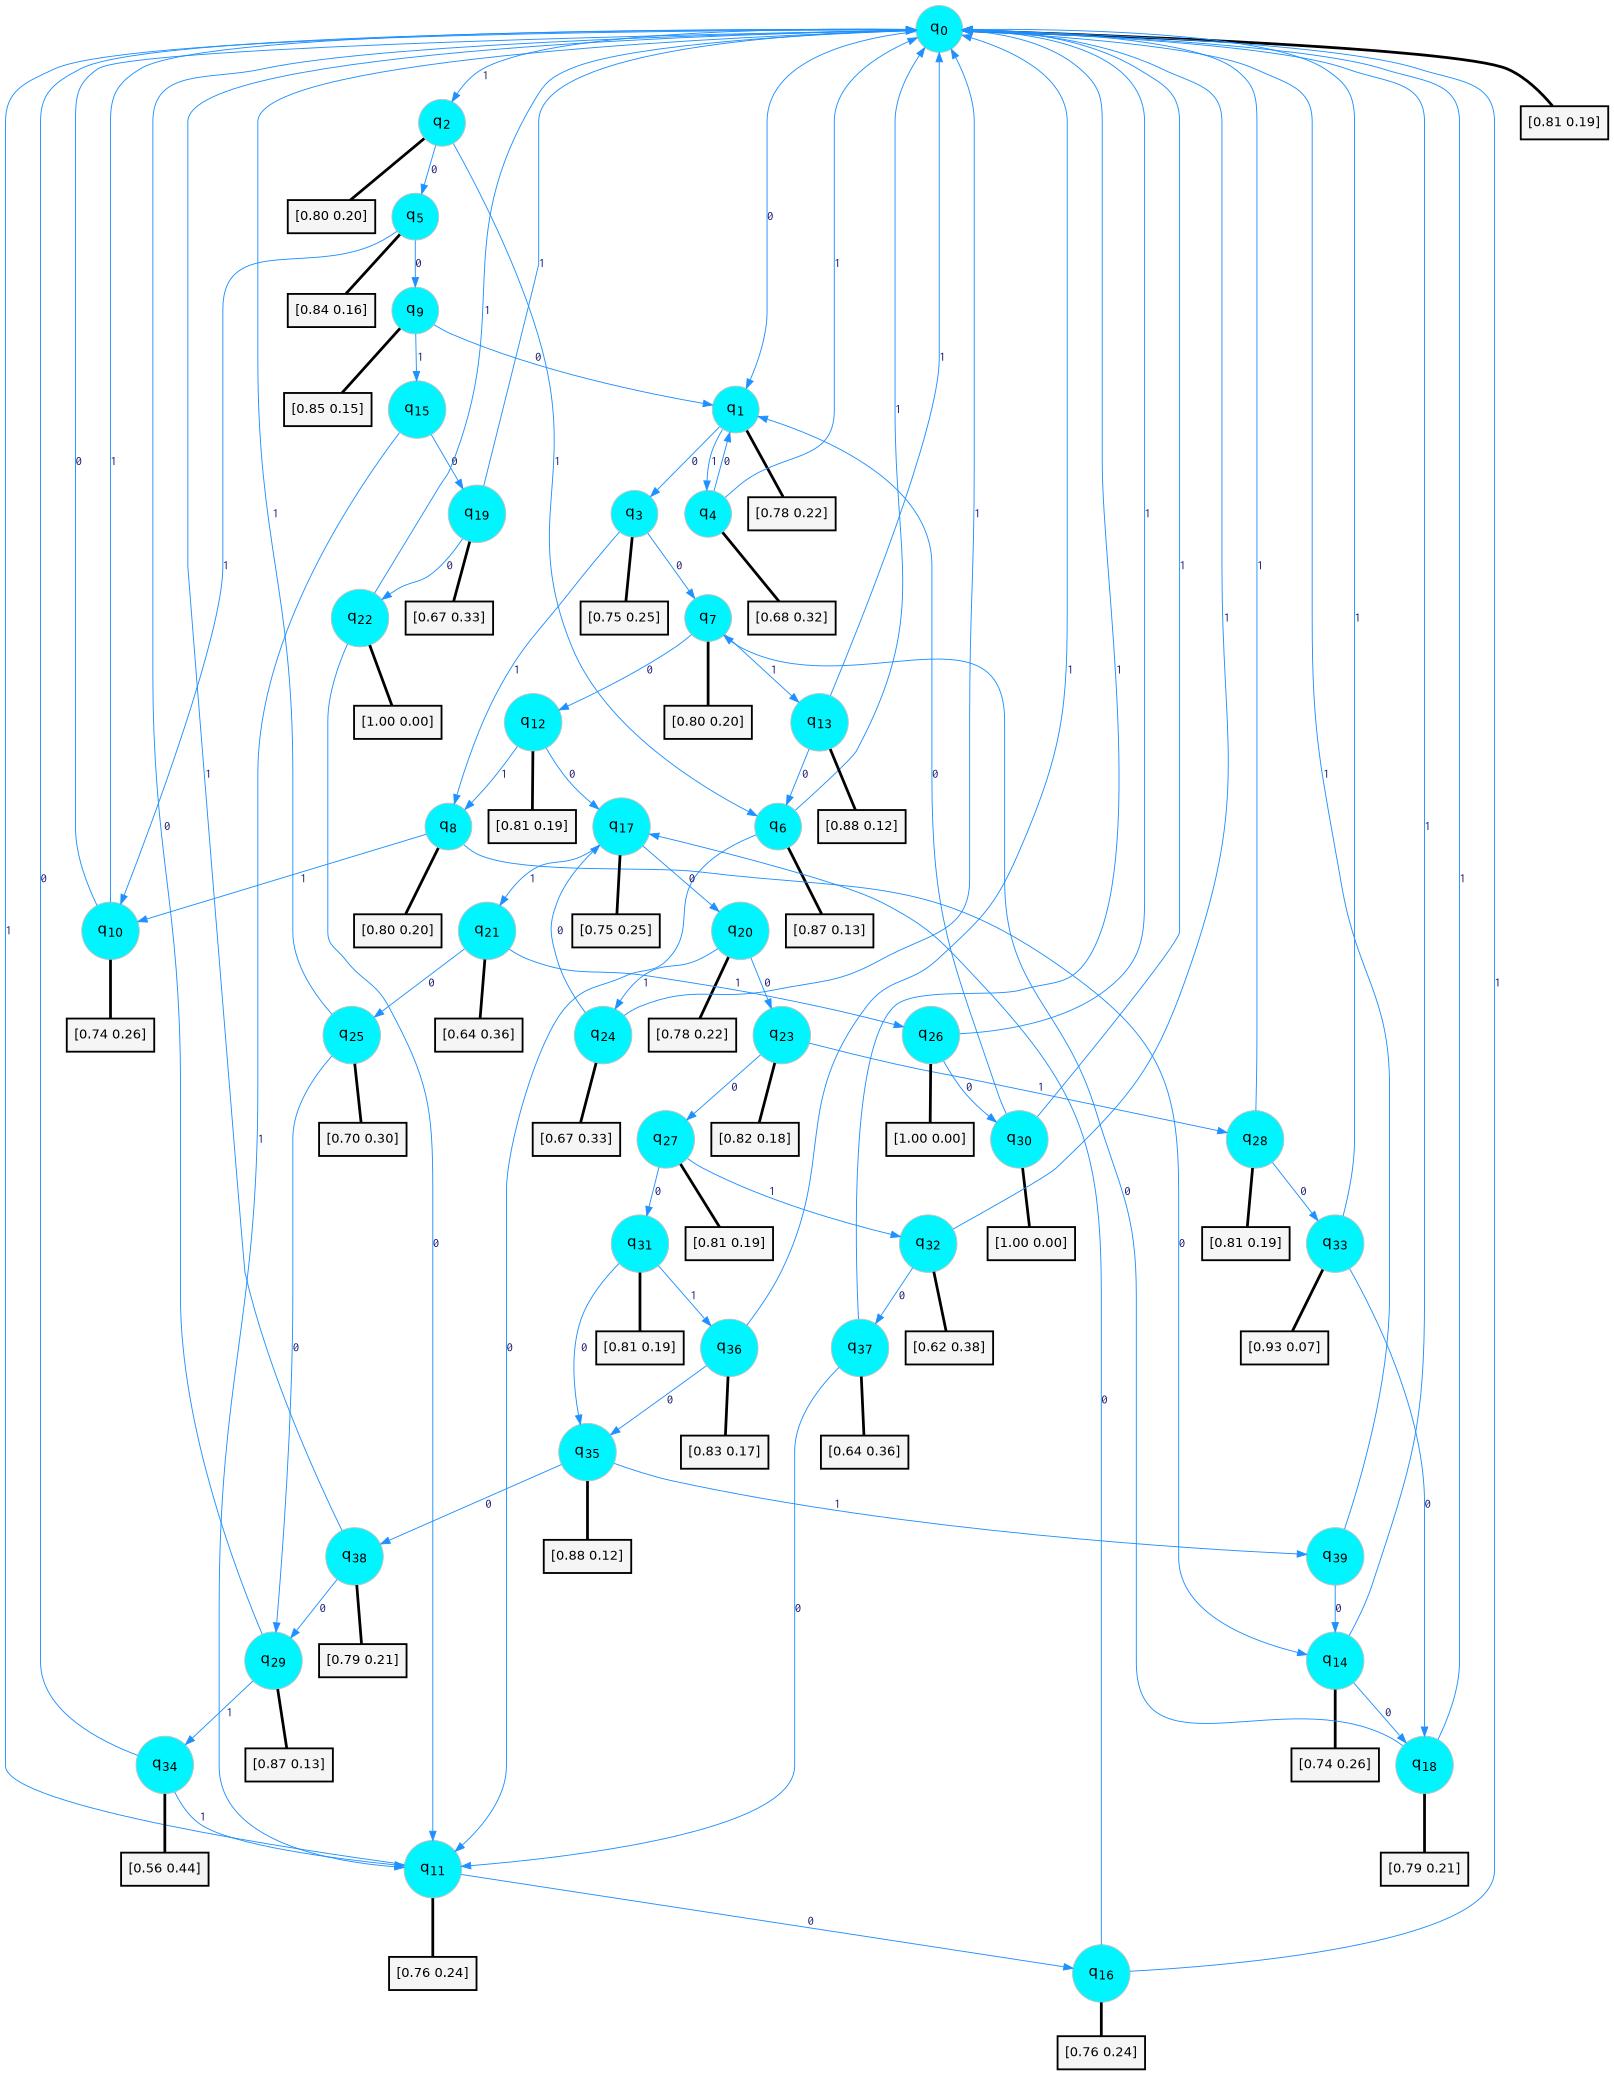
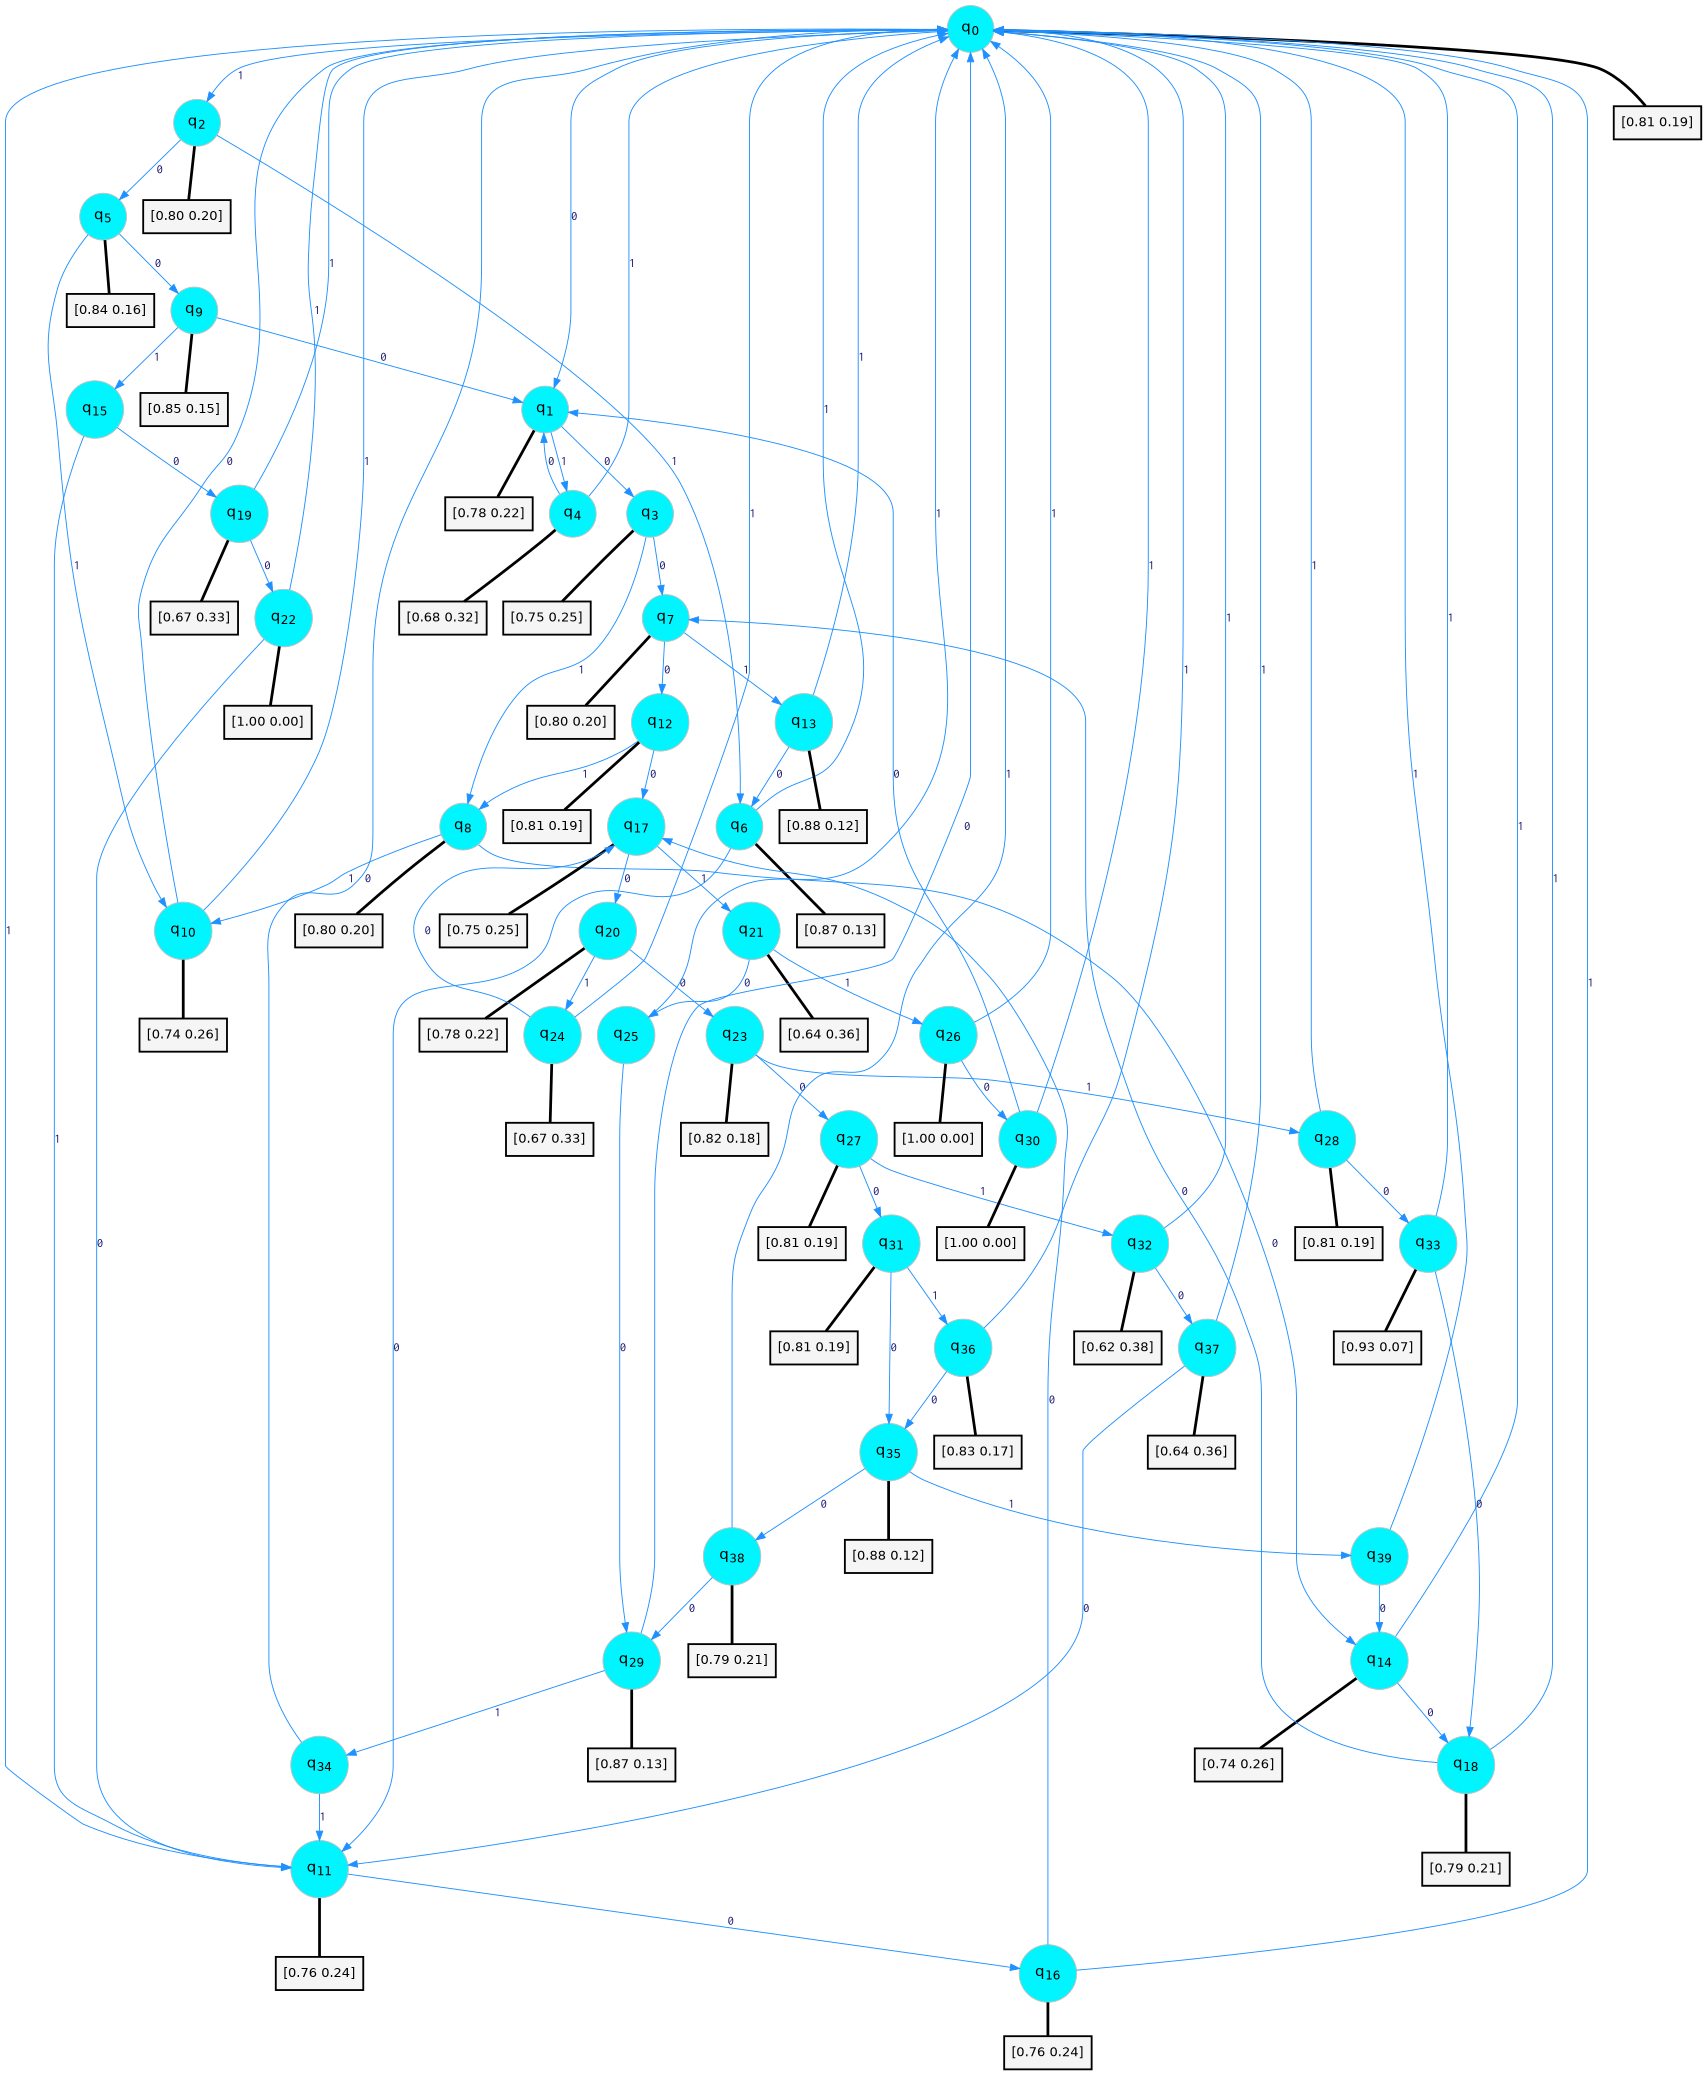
(363, 1139) -> none
(165, 1869) -> none
